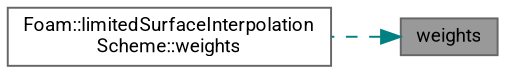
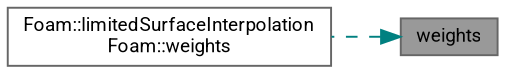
(169, 37) -> (169, 37)
